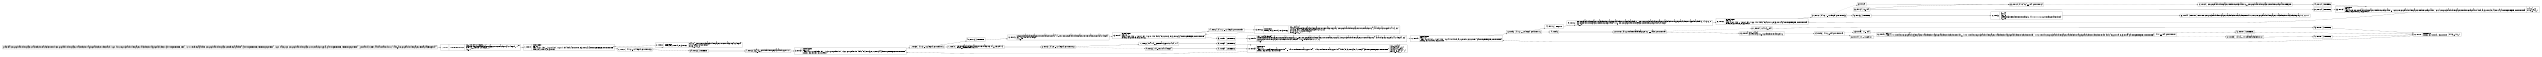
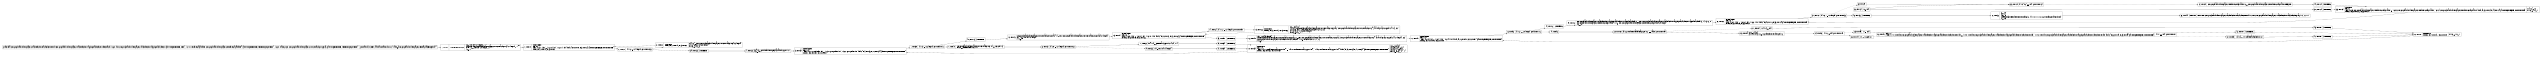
(1559, 26) -> (1559, 26)
